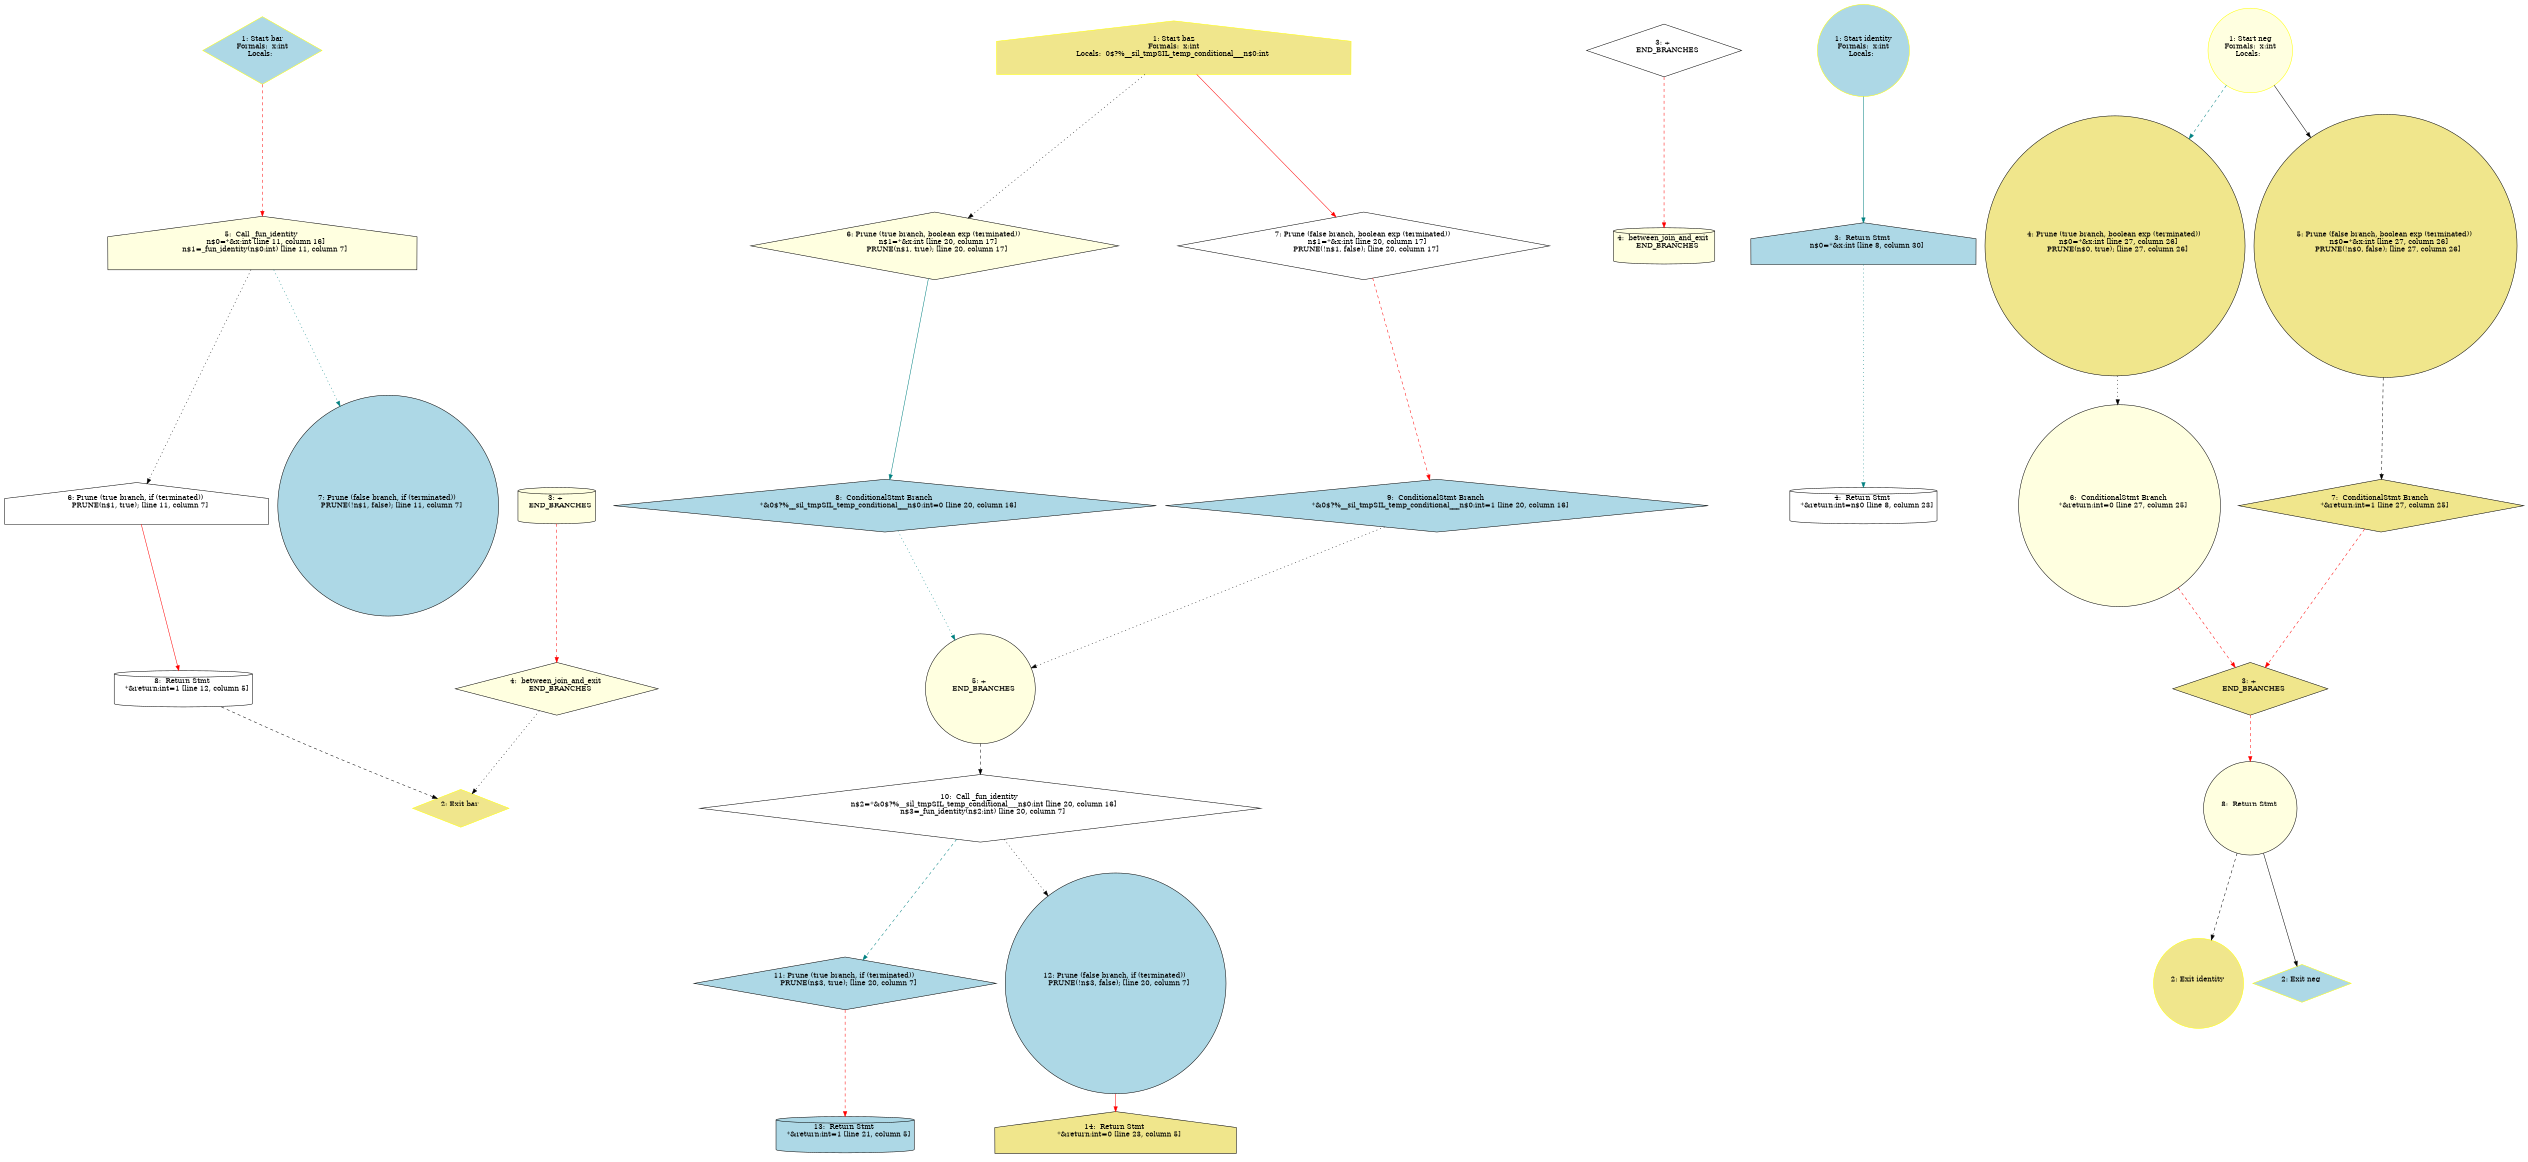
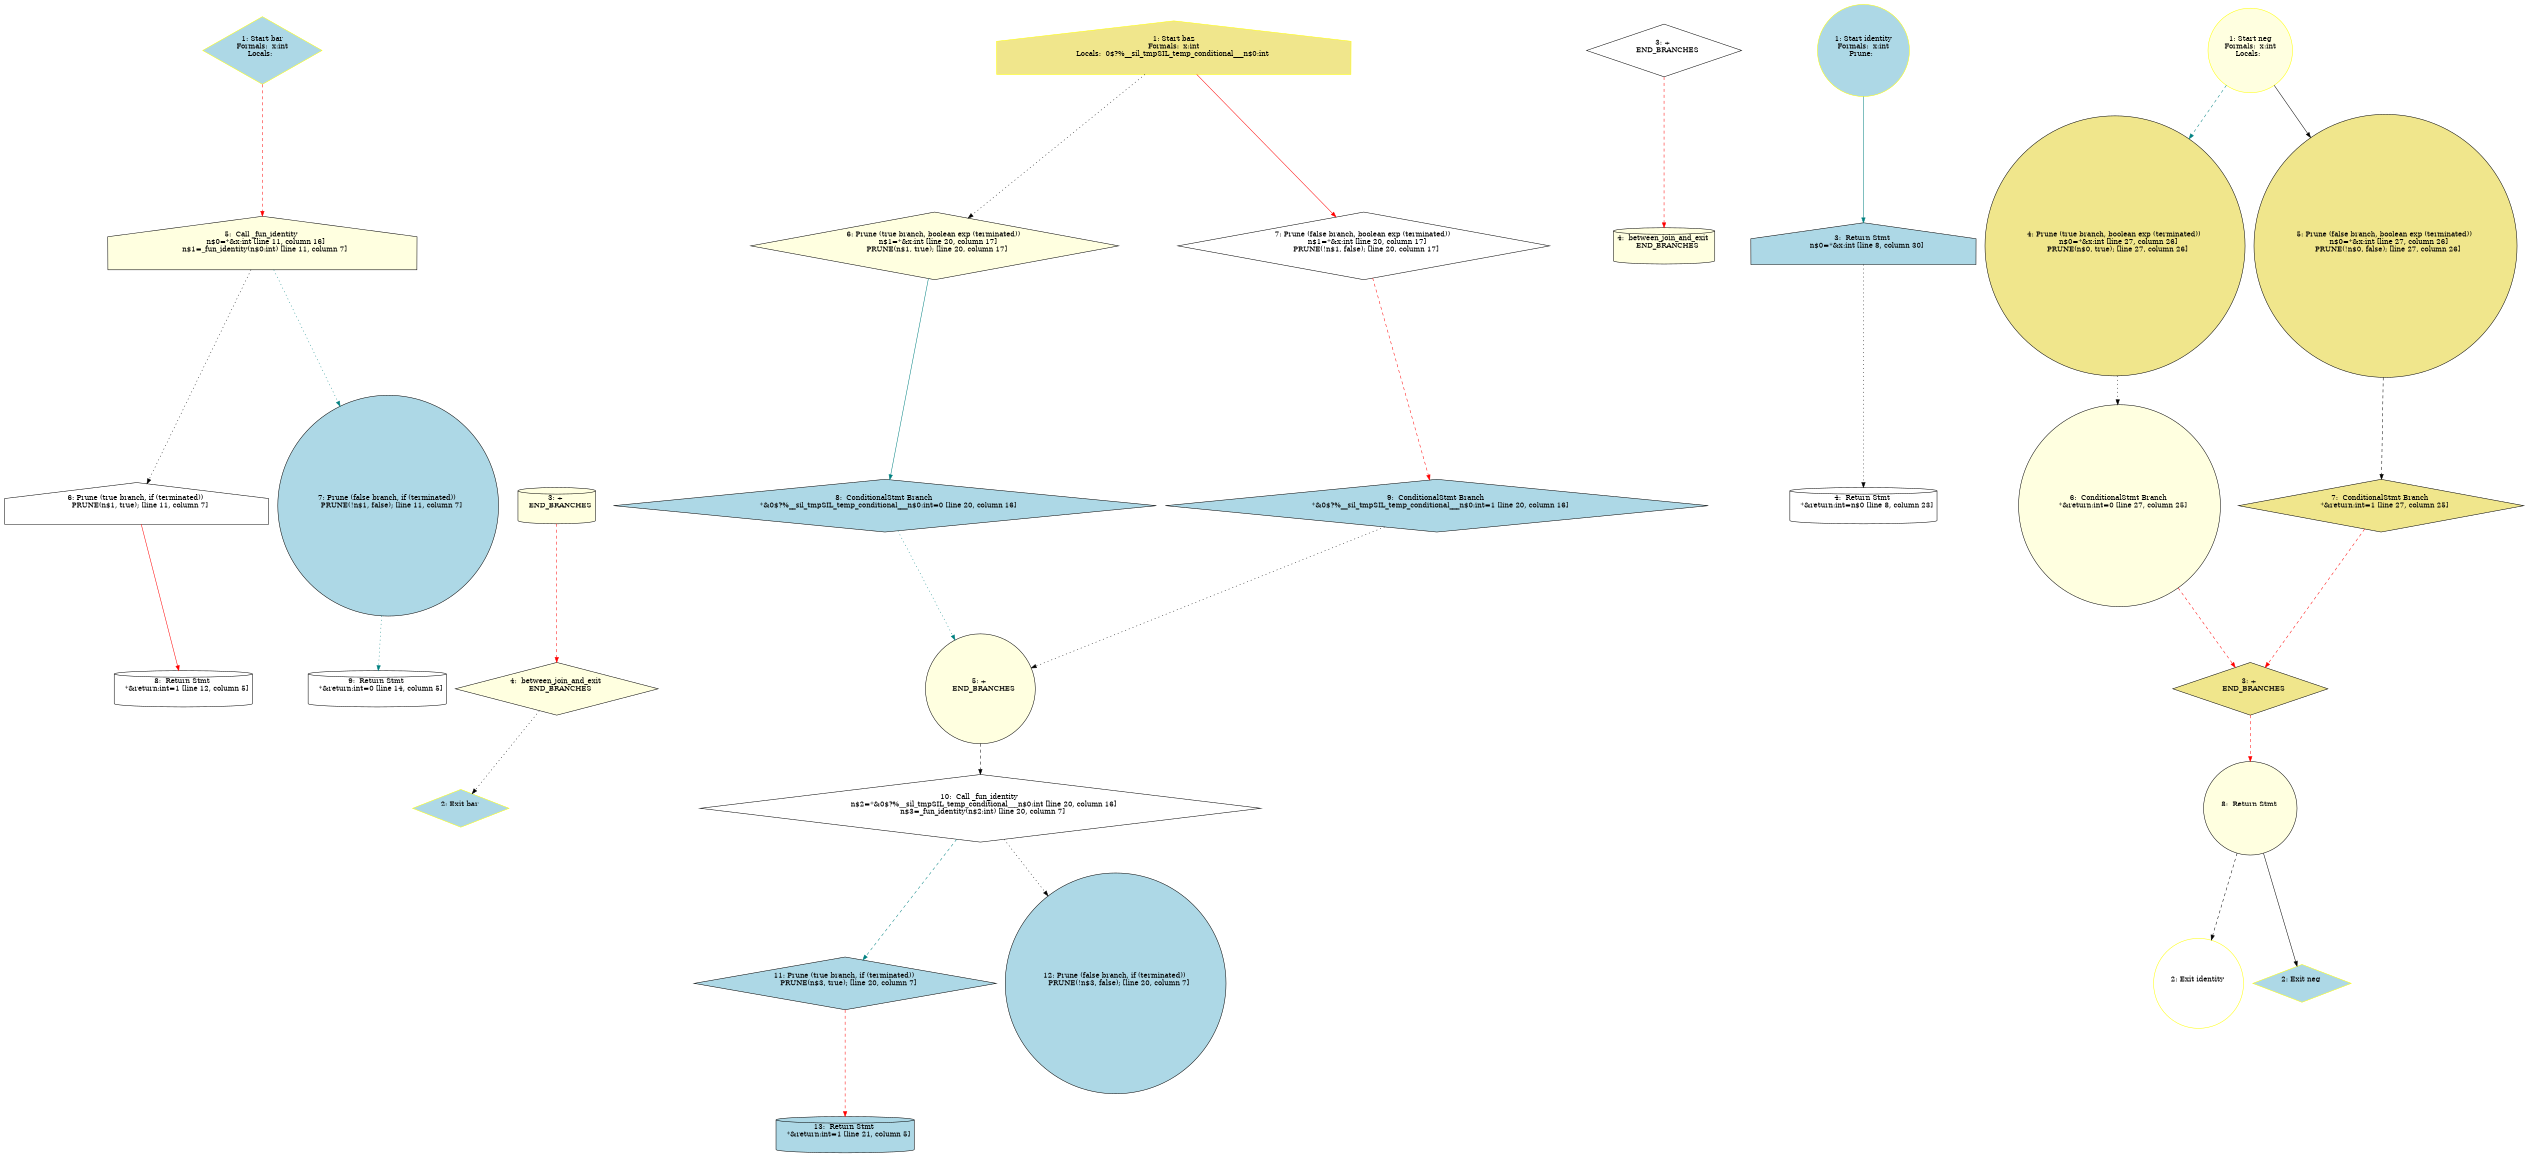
(1863, 50) -> (1863, 50)
(1863, 373) -> (1863, 373)
none -> (377, 689)
(326, 753) -> none
(461, 808) -> (461, 808)
(2199, 983) -> (2199, 983)
(1116, 1135) -> none
